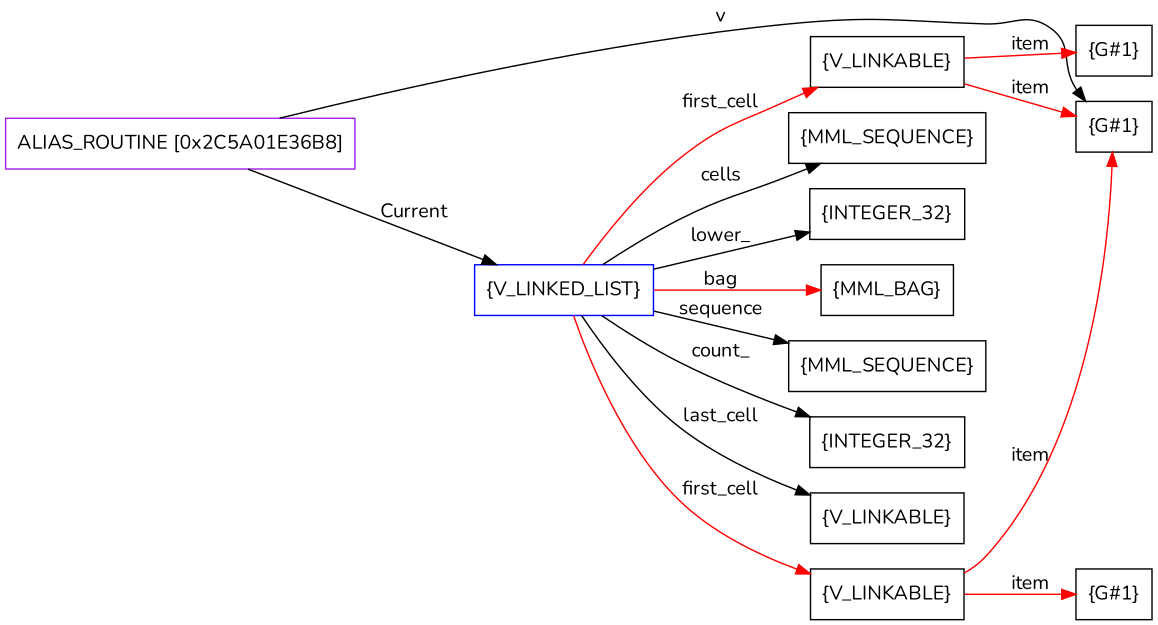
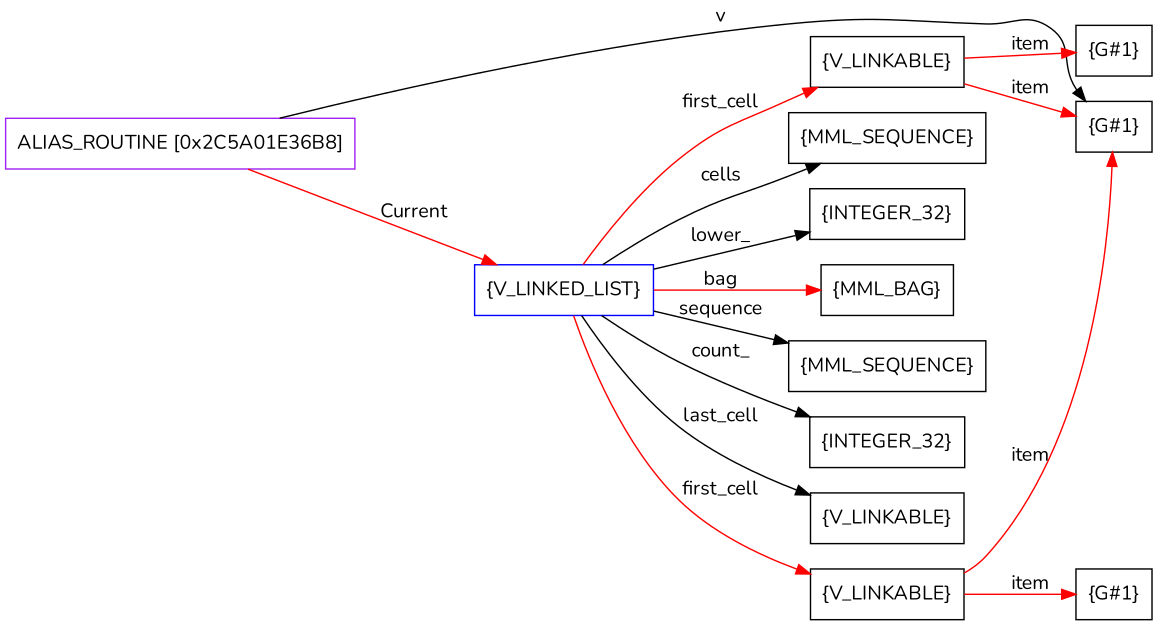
(365, 214) -> (365, 214)
